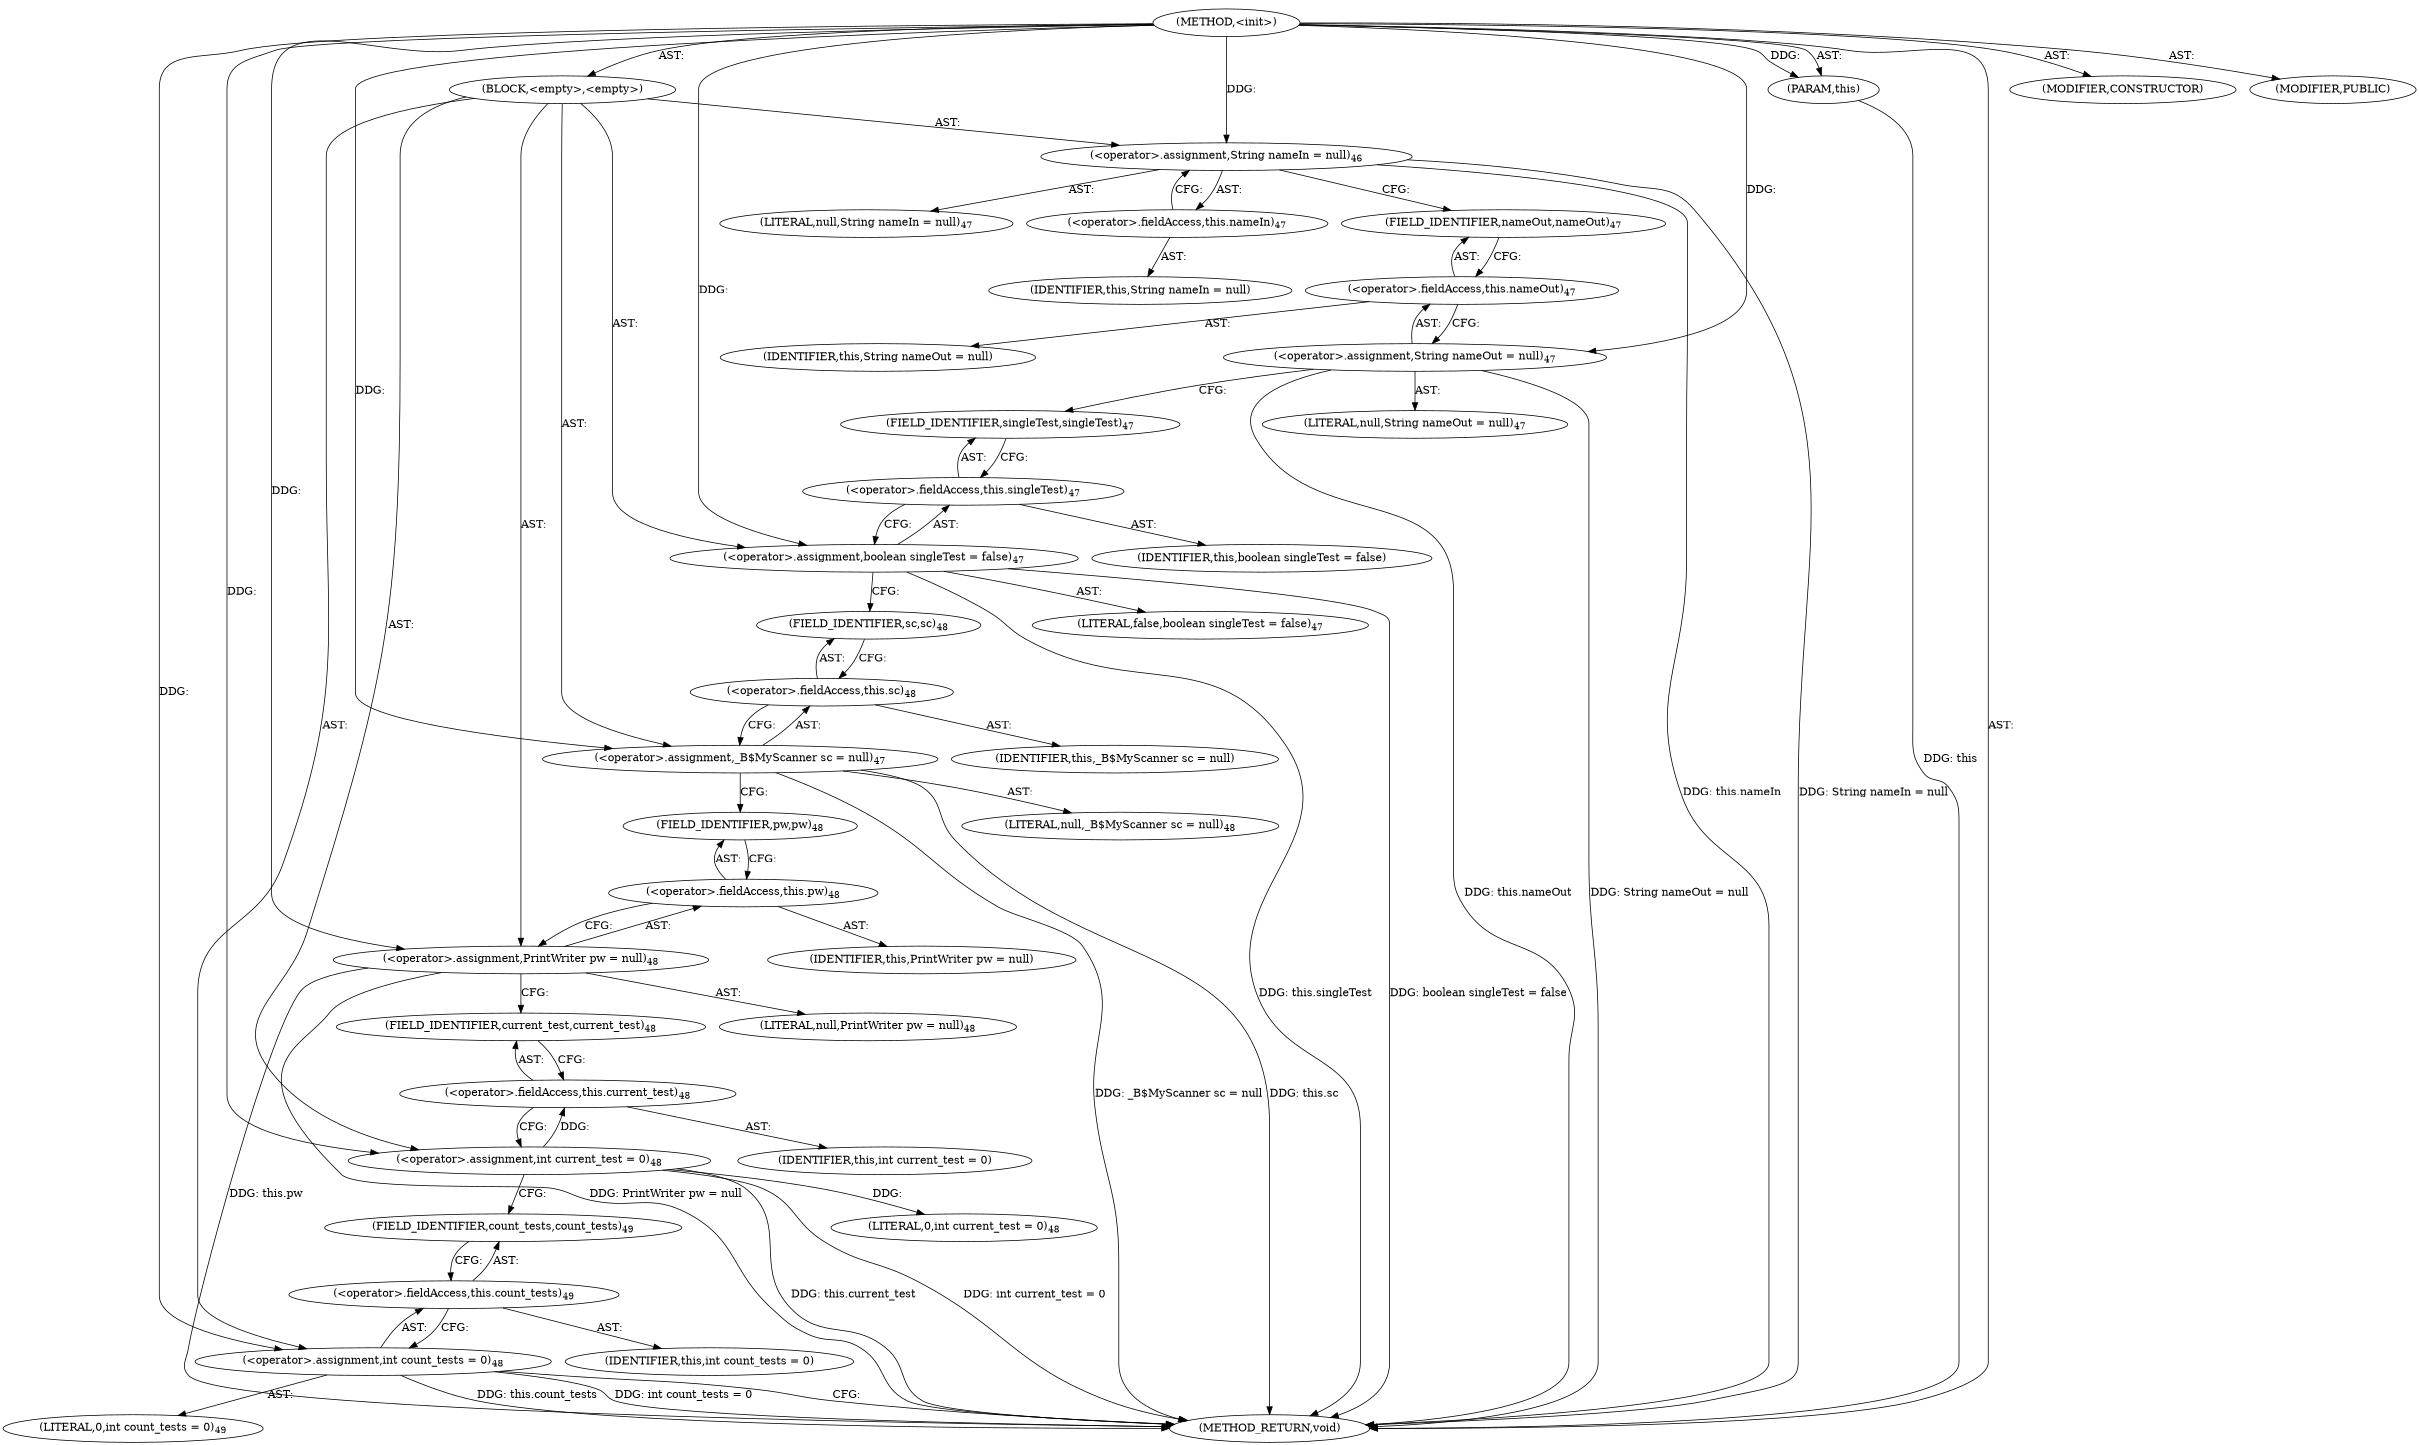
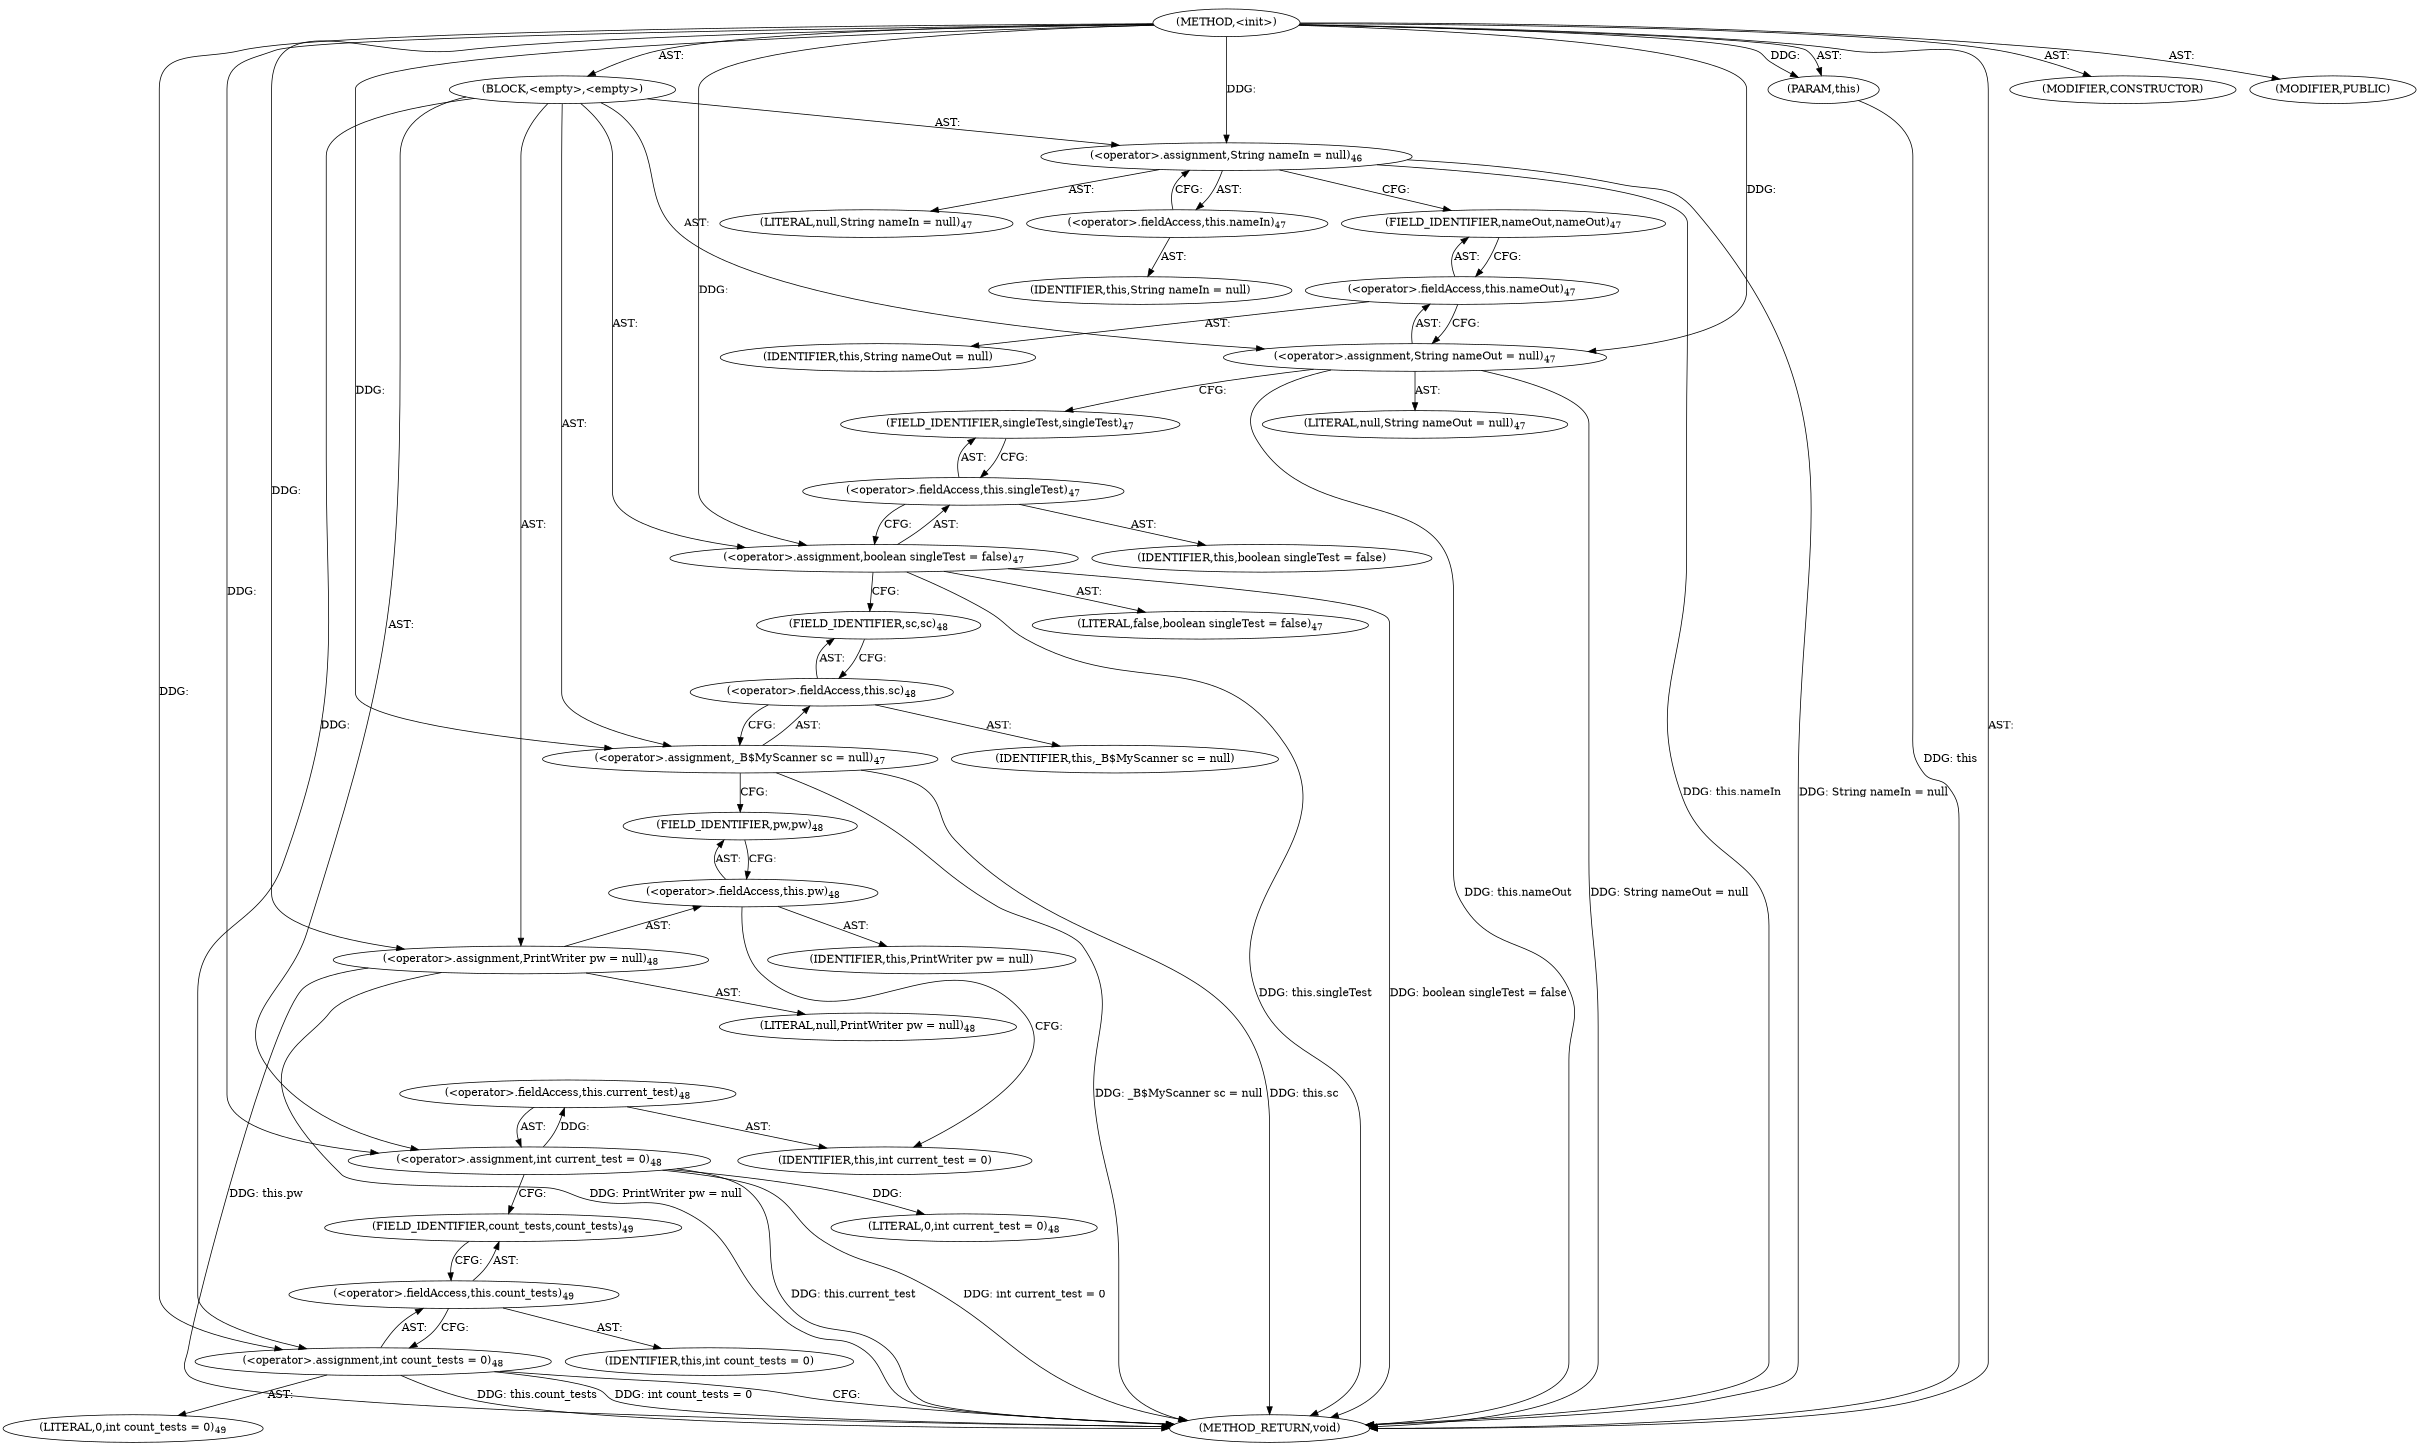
none -> (883, 304)
(337, 726) -> (337, 726)
(1120, 826) -> none
(597, 917) -> (951, 981)
(521, 1027) -> none
(535, 1127) -> (535, 1127)
